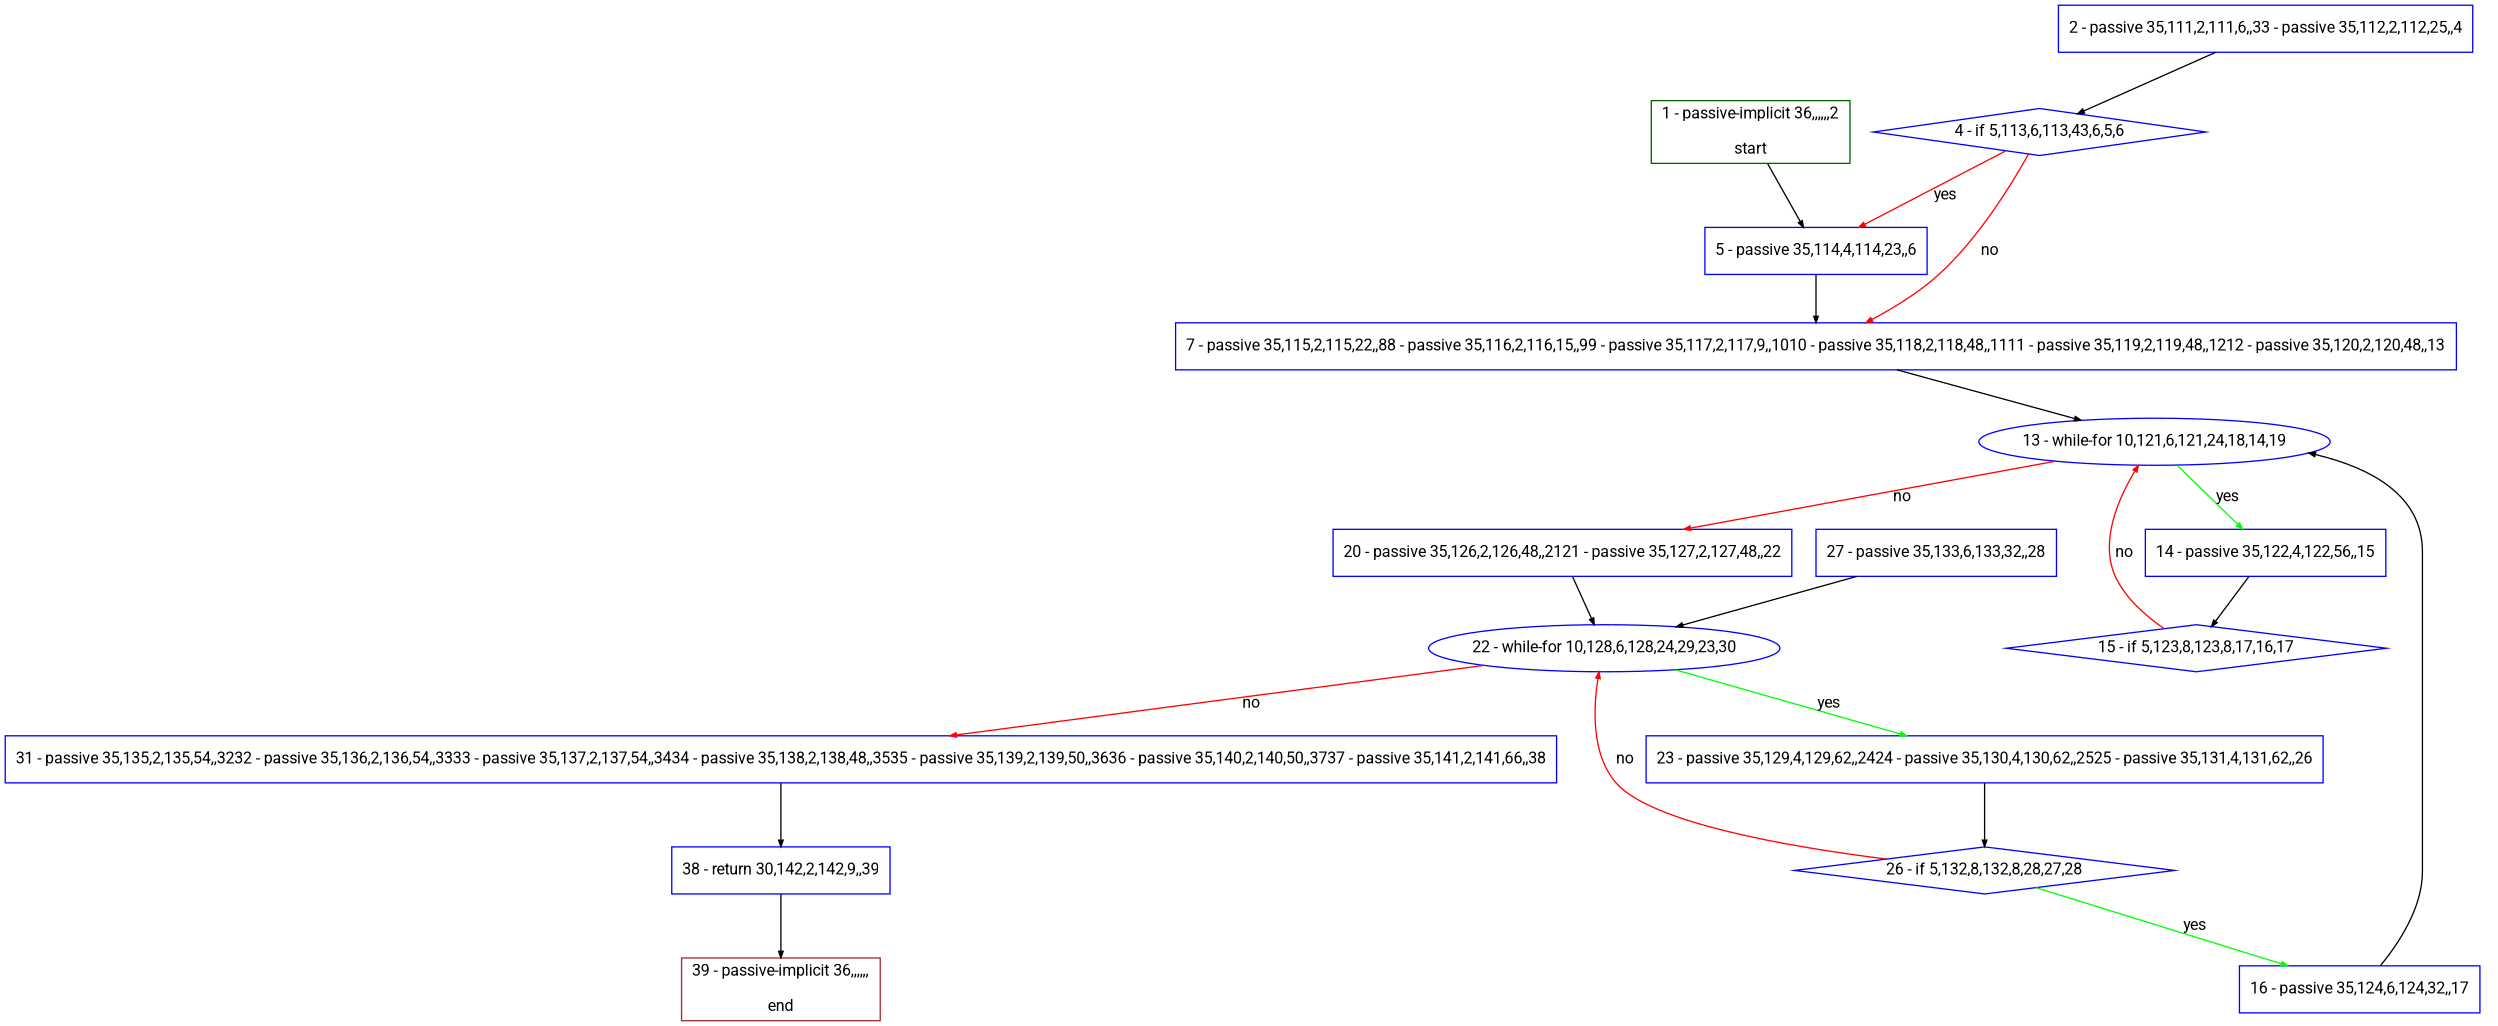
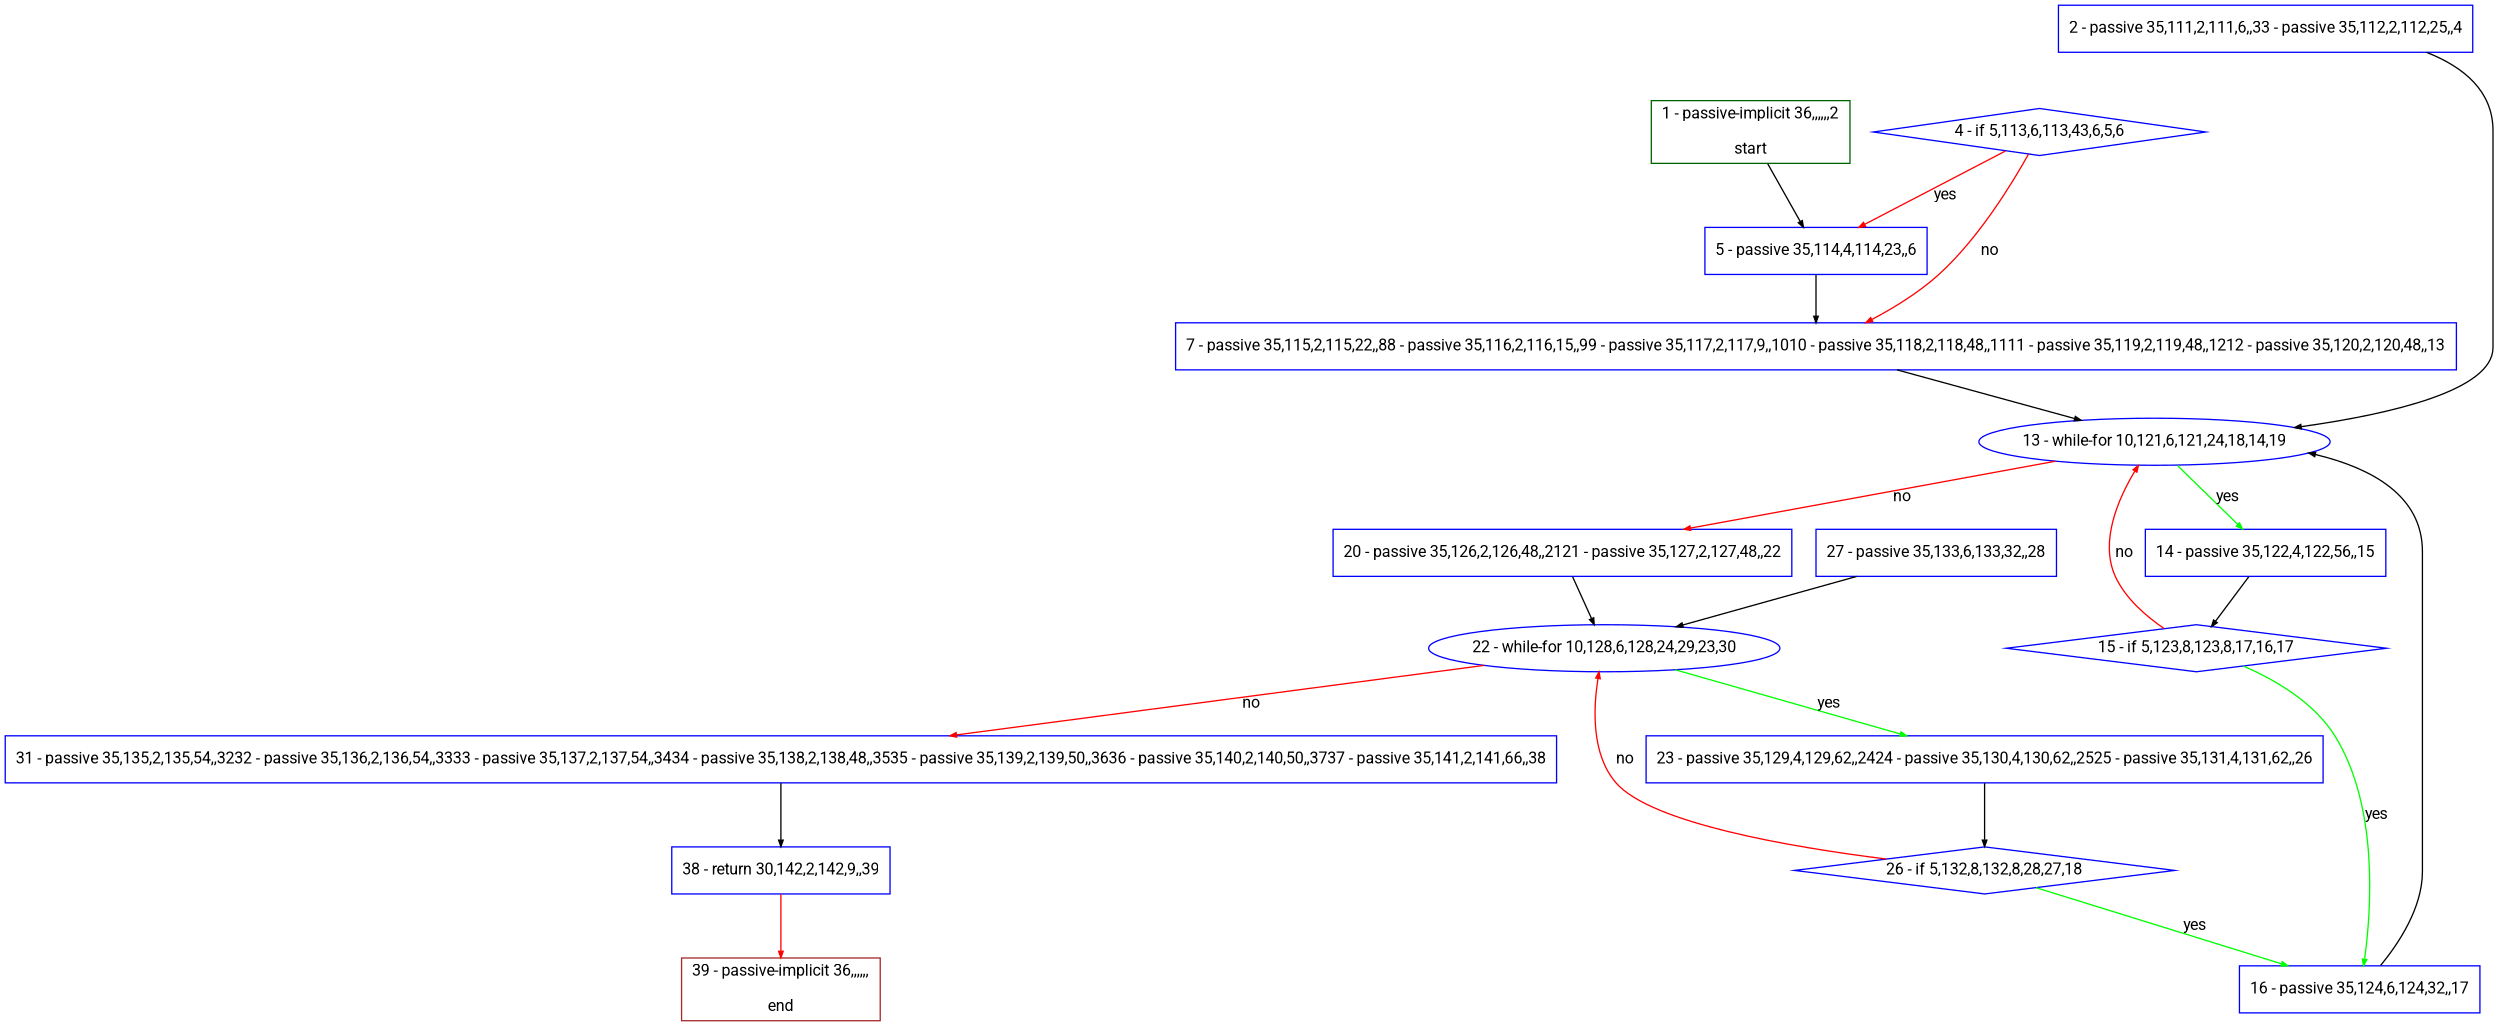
(2150, 82) -> (2493, 293)
none -> (2357, 787)
(1985, 870) -> (1985, 870)
(781, 923) -> (781, 923)
